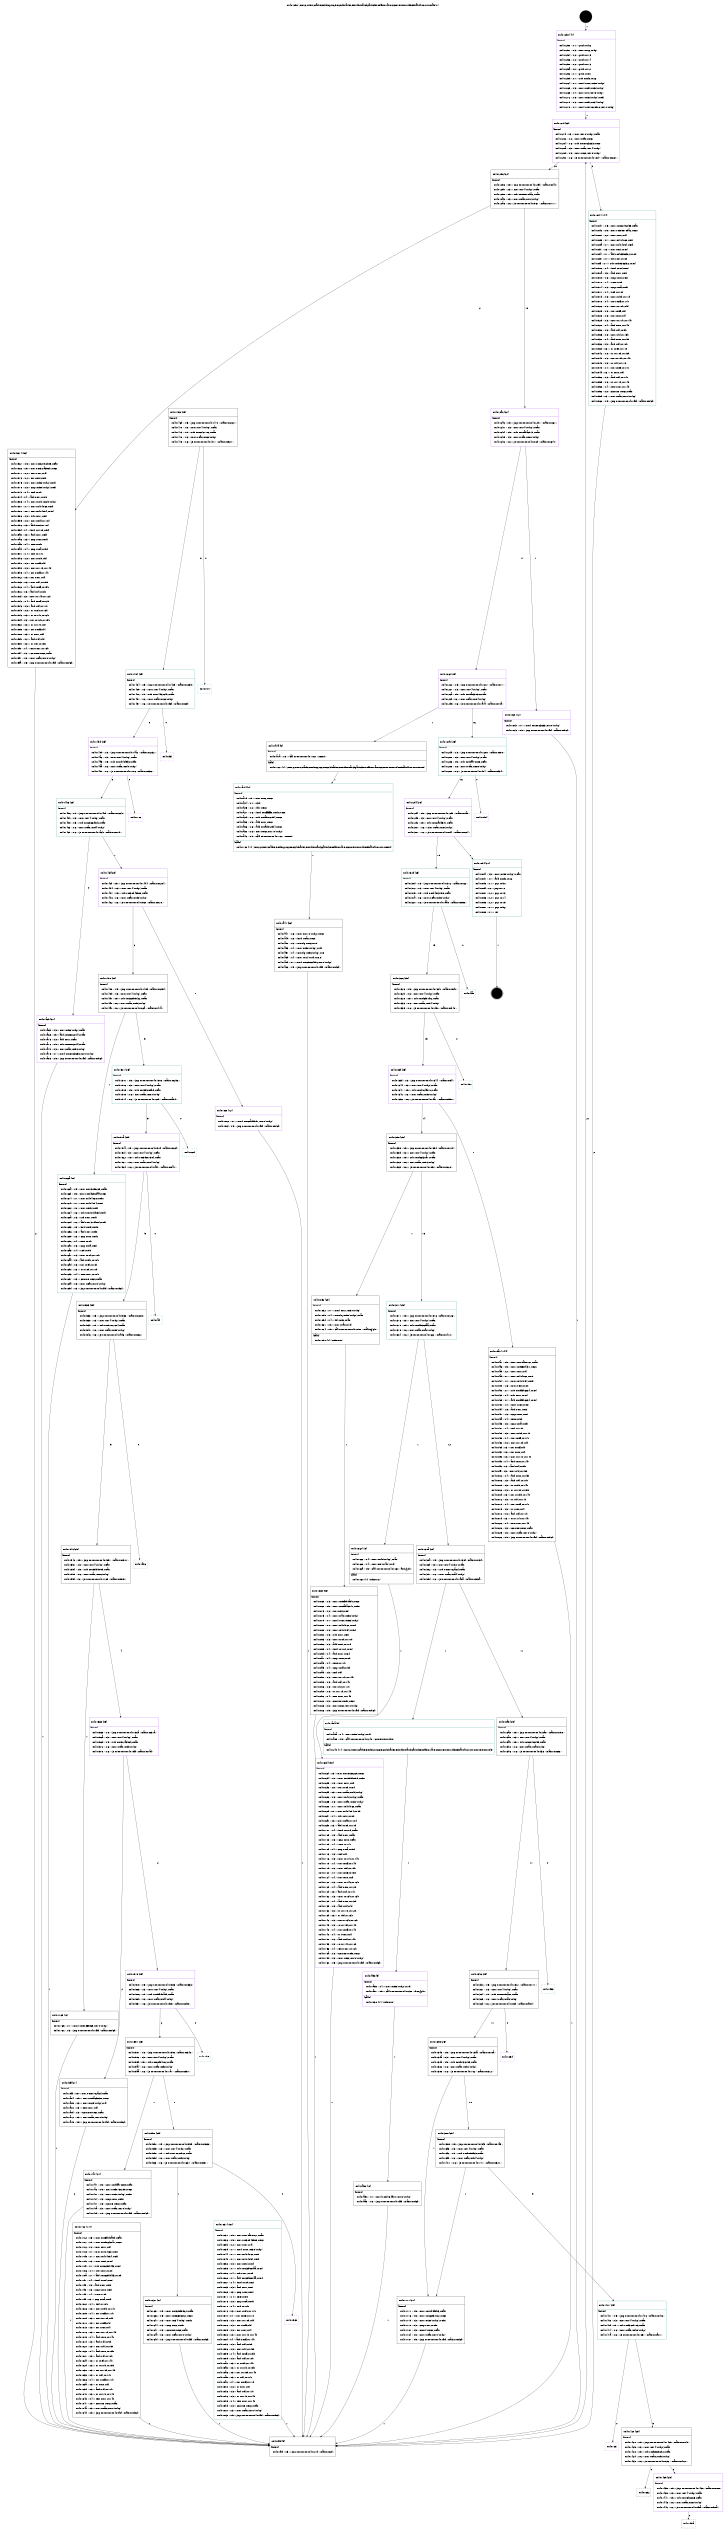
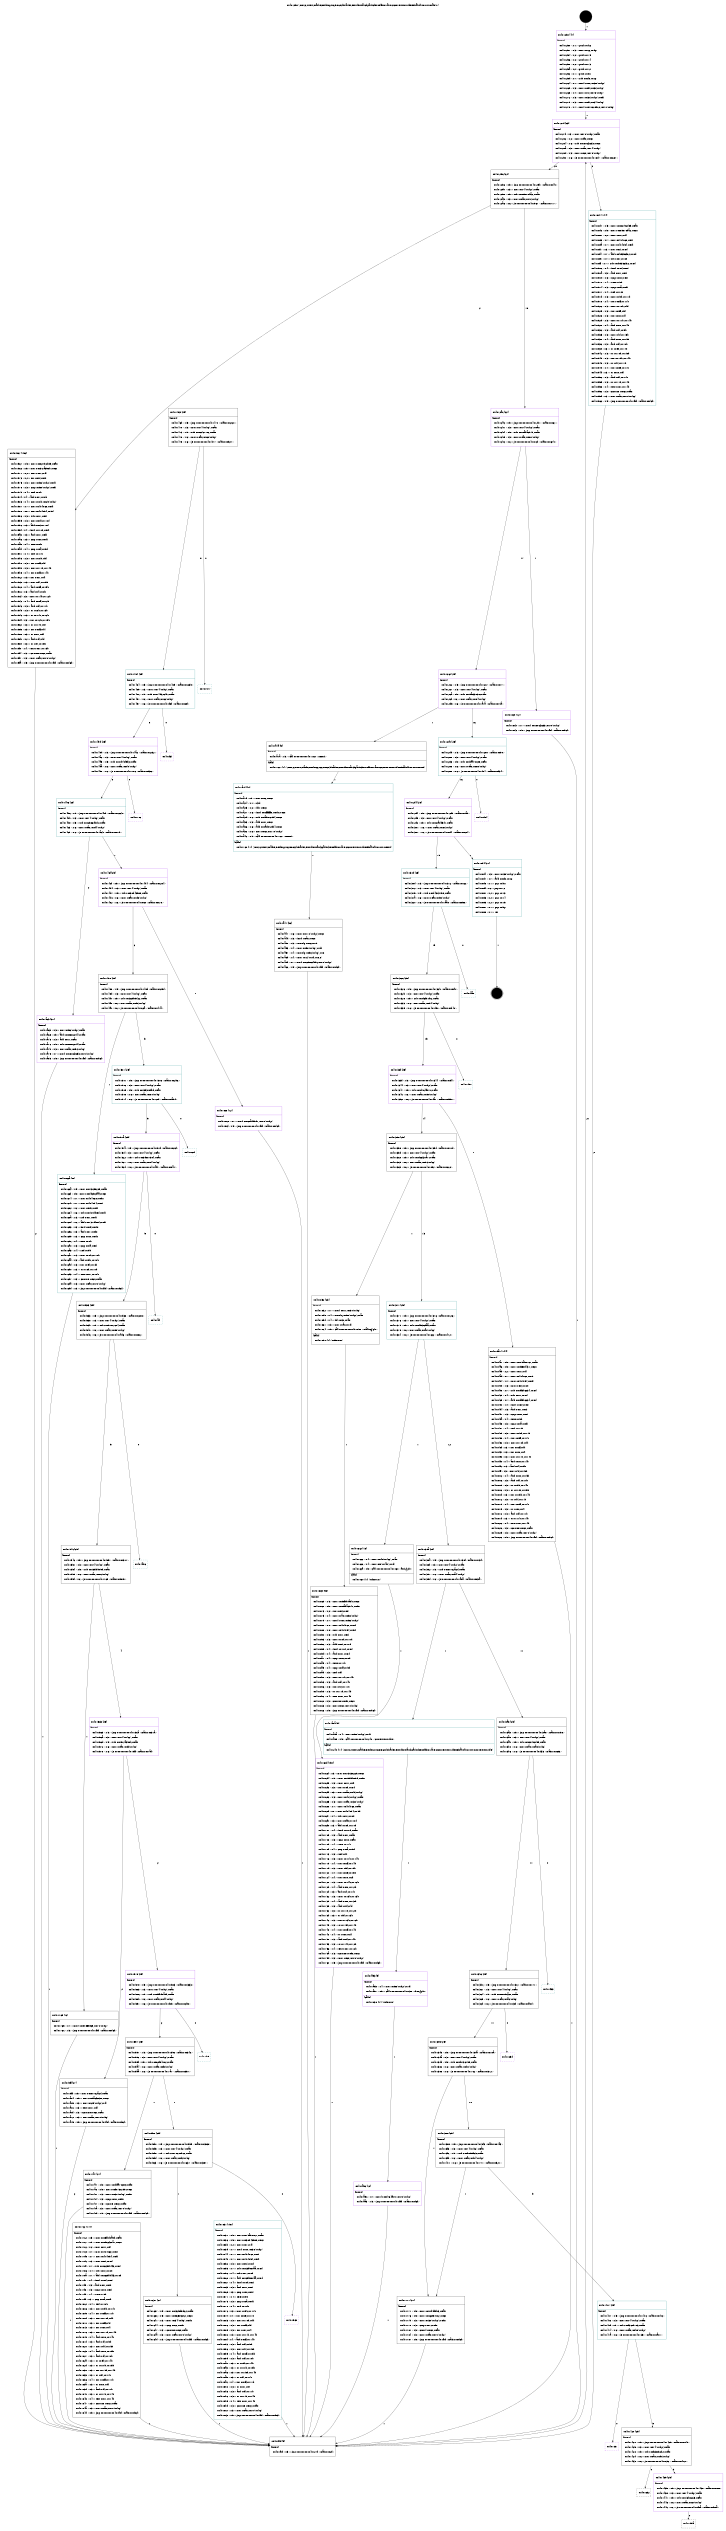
(387, 2194) -> (387, 2194)
